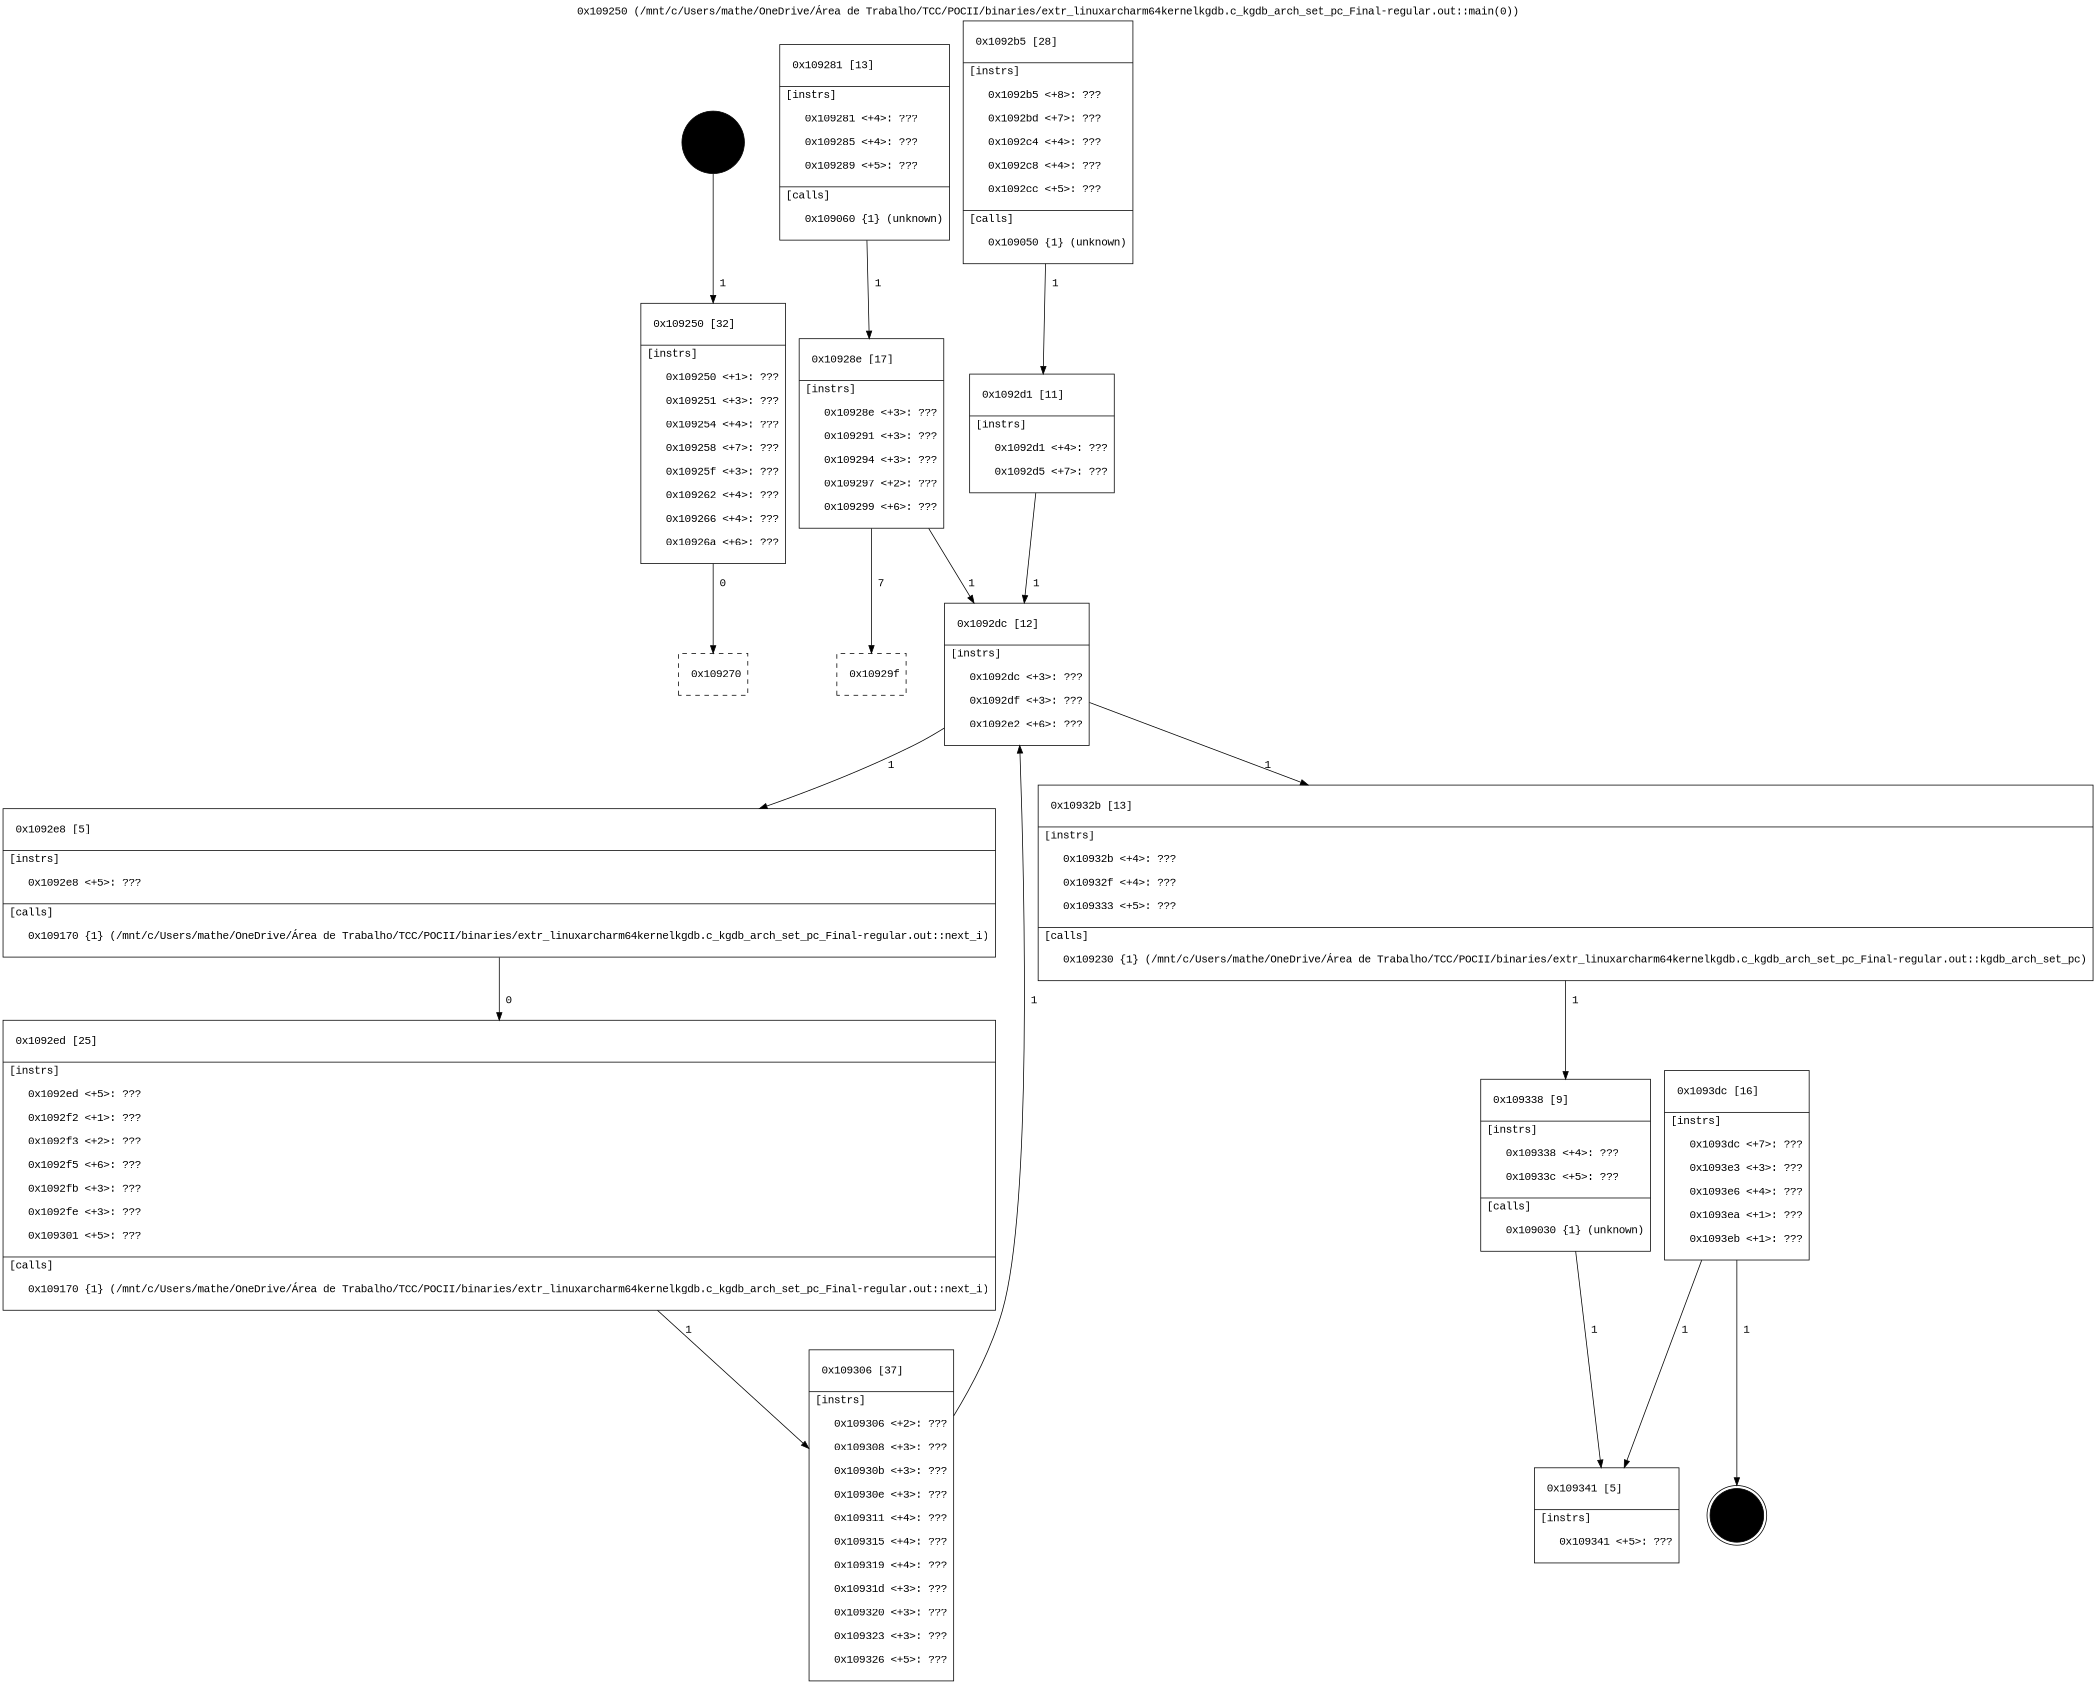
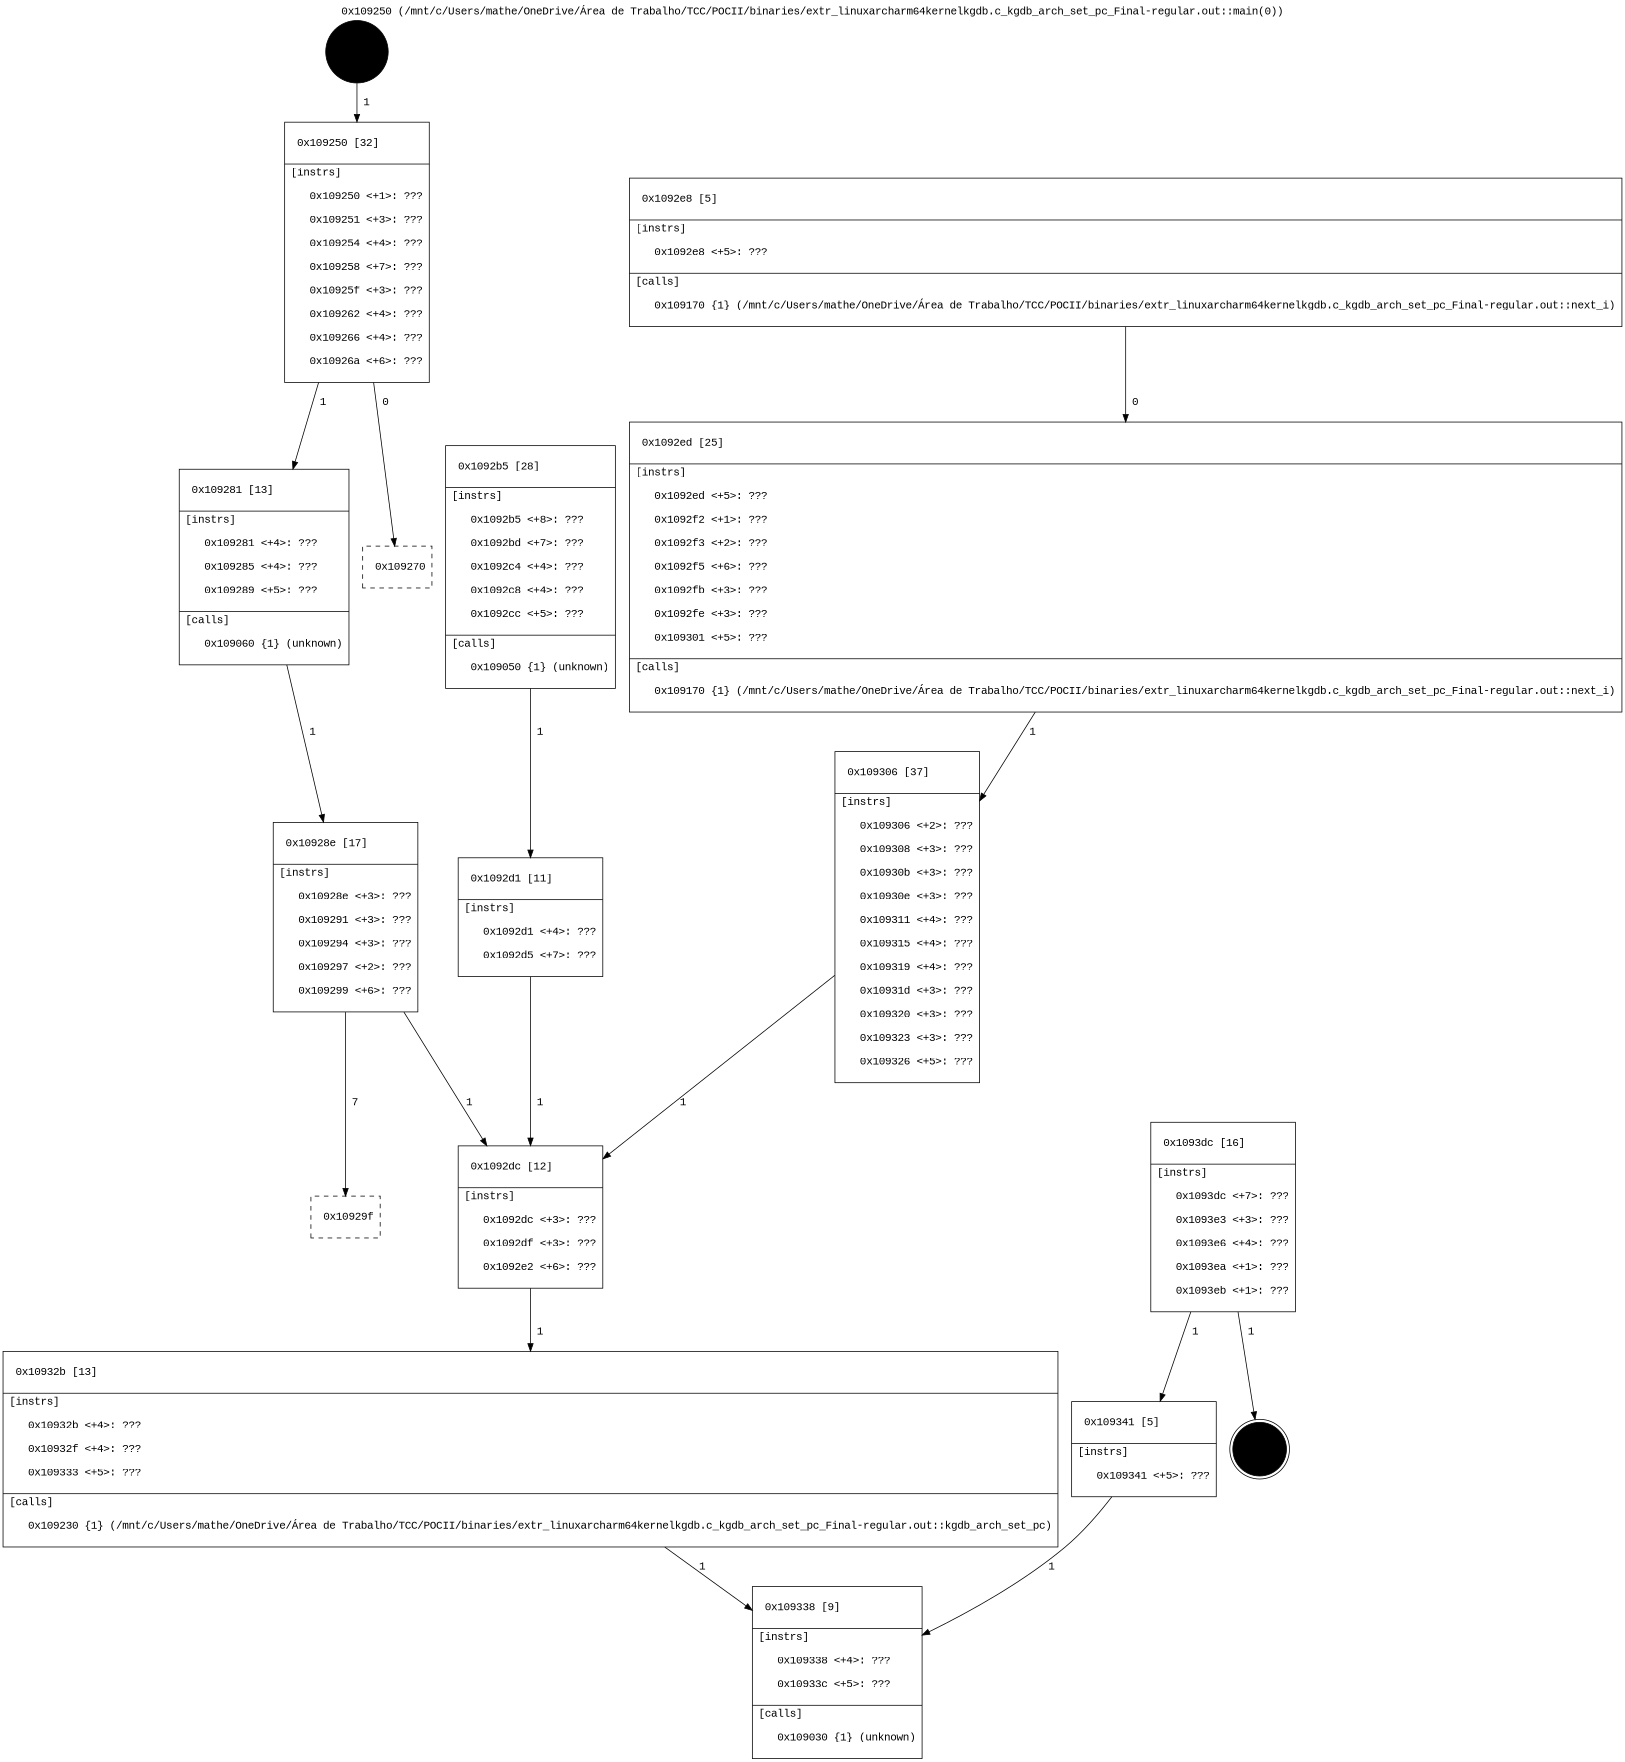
none -> (307, 422)
(857, 771) -> none
(1588, 1356) -> (1028, 1575)
